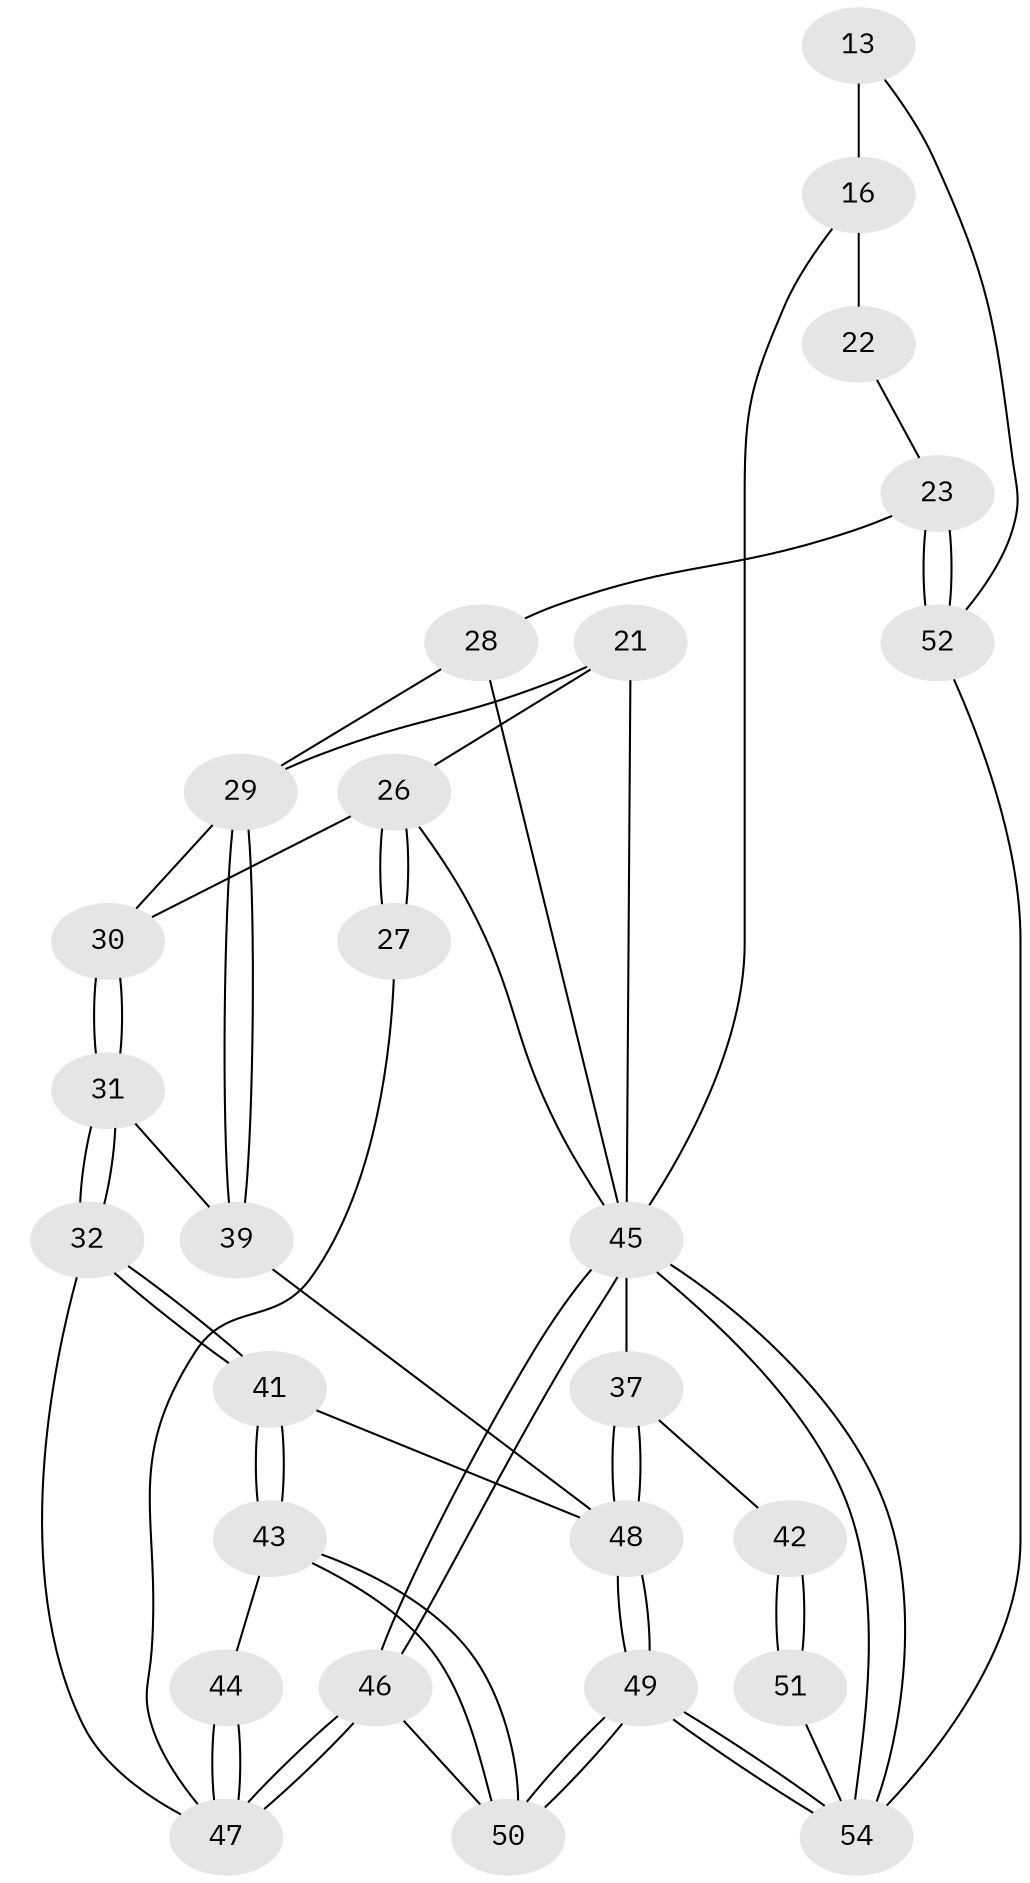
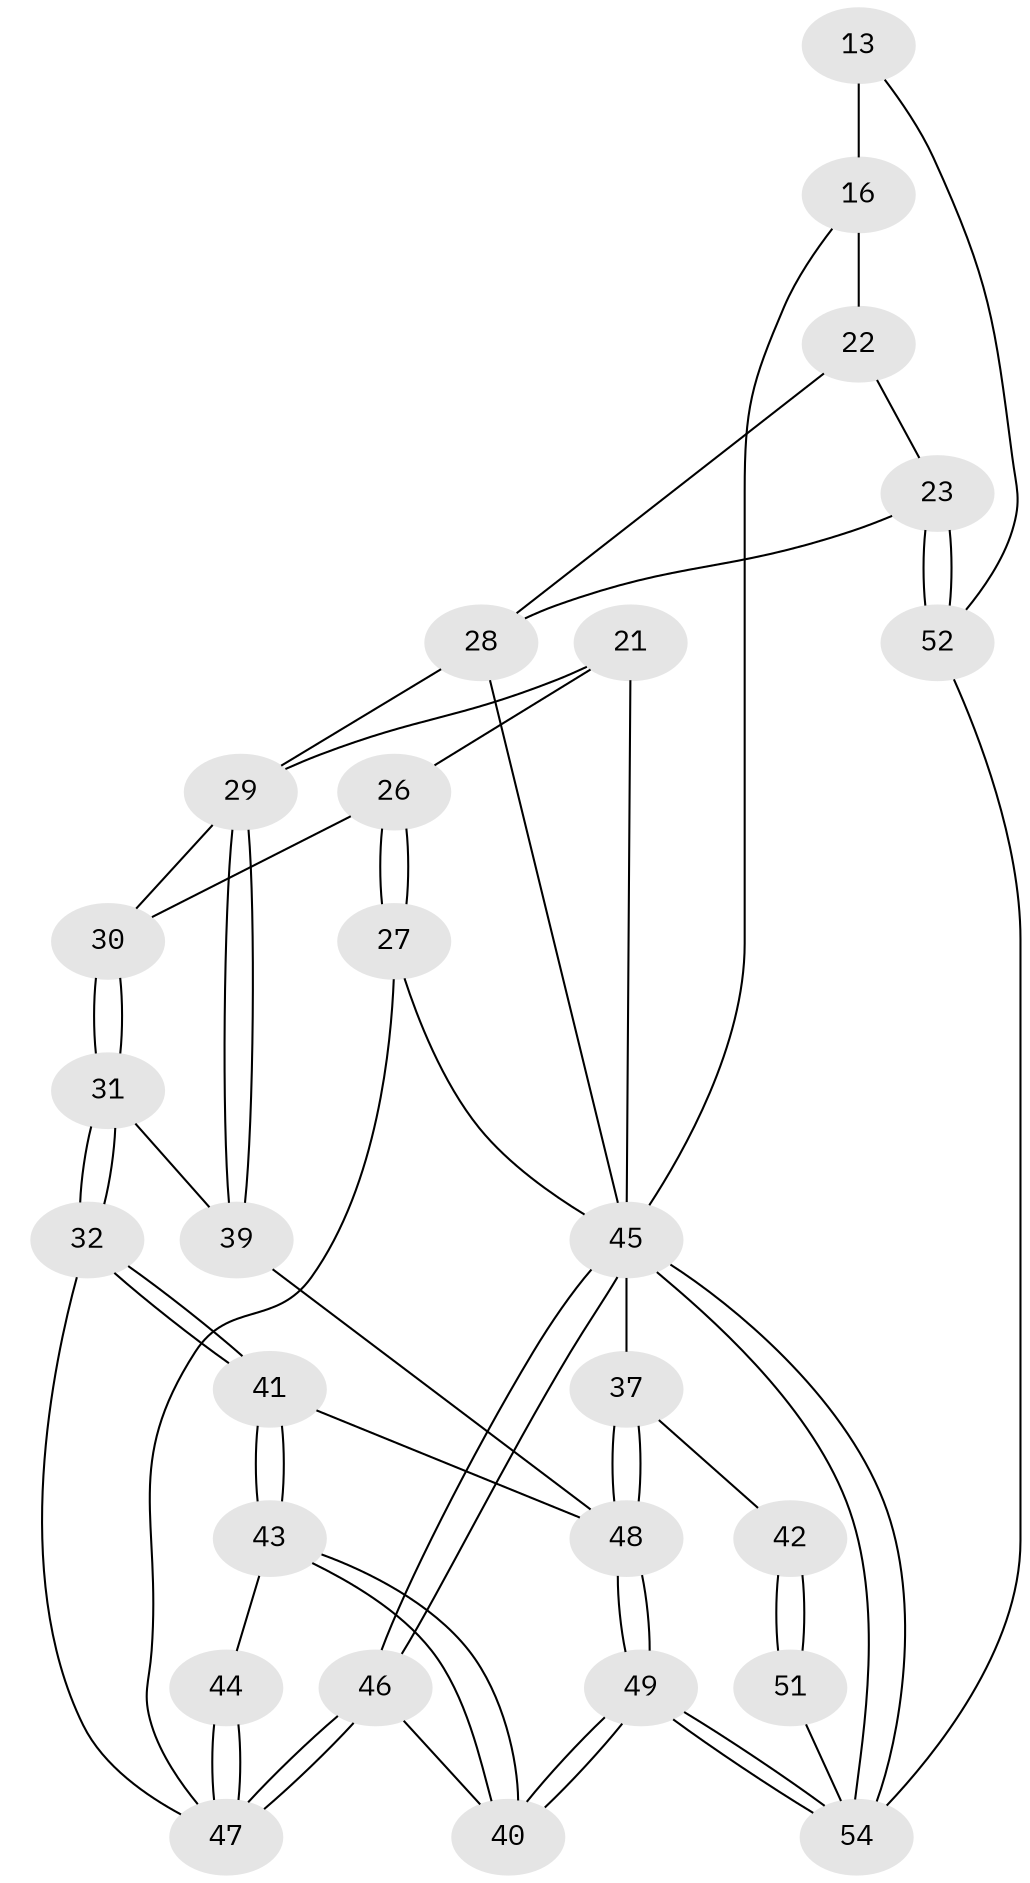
none -> (670, 493)
(514, 1015) -> (470, 1115)
(508, 1837) -> (508, 1837)
